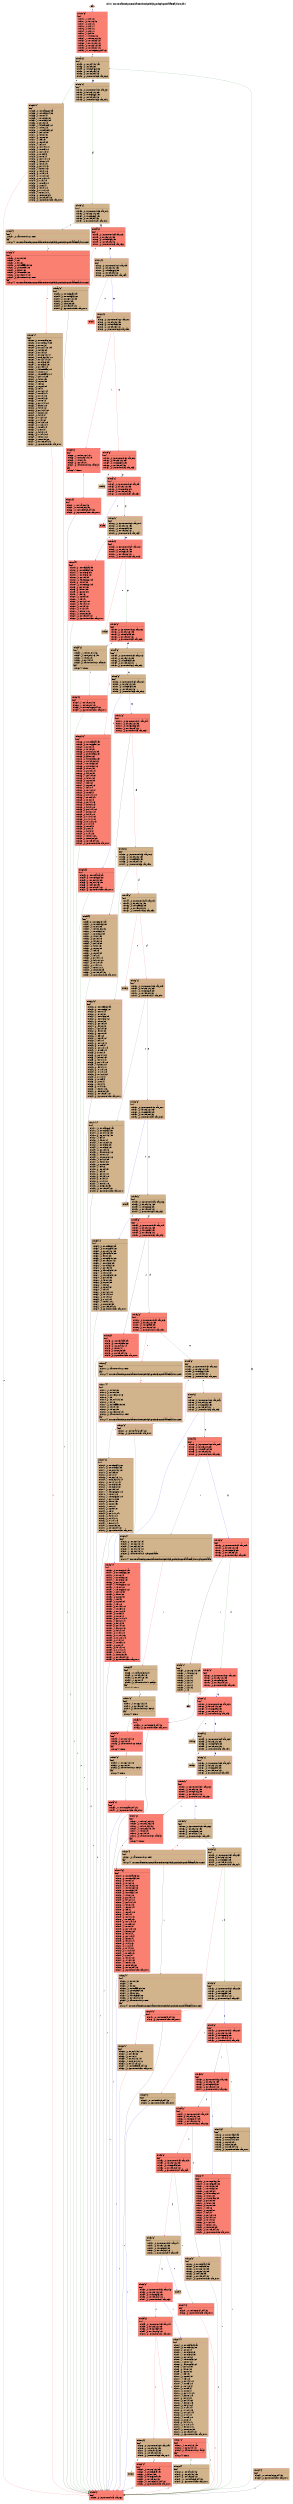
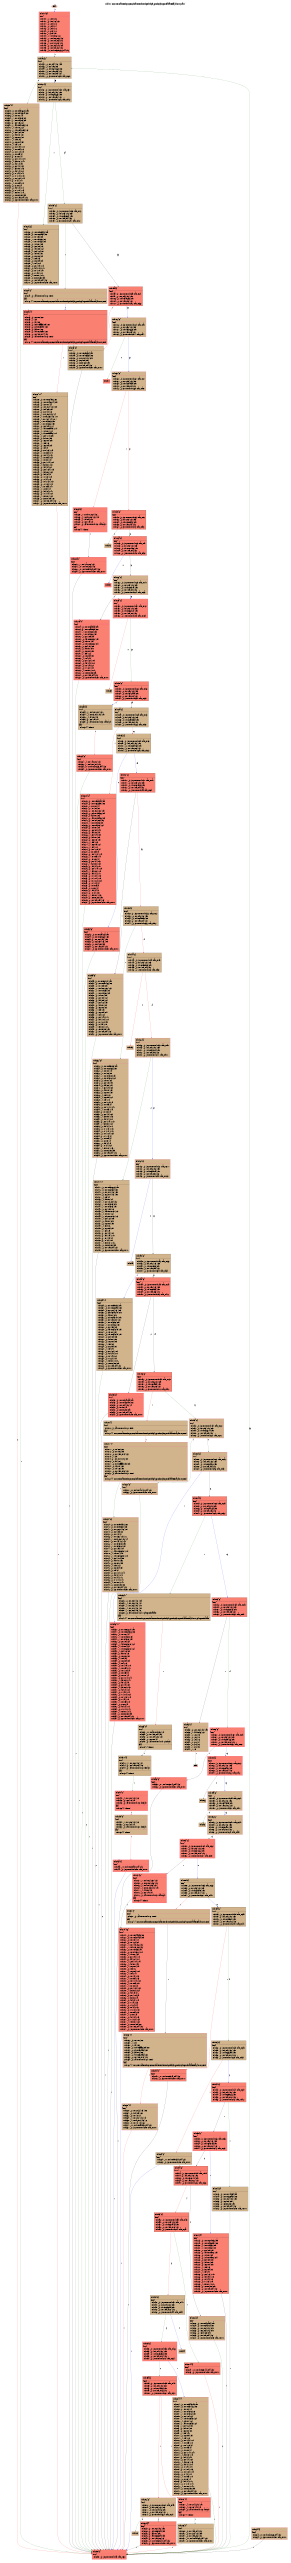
none -> (41, 255)
